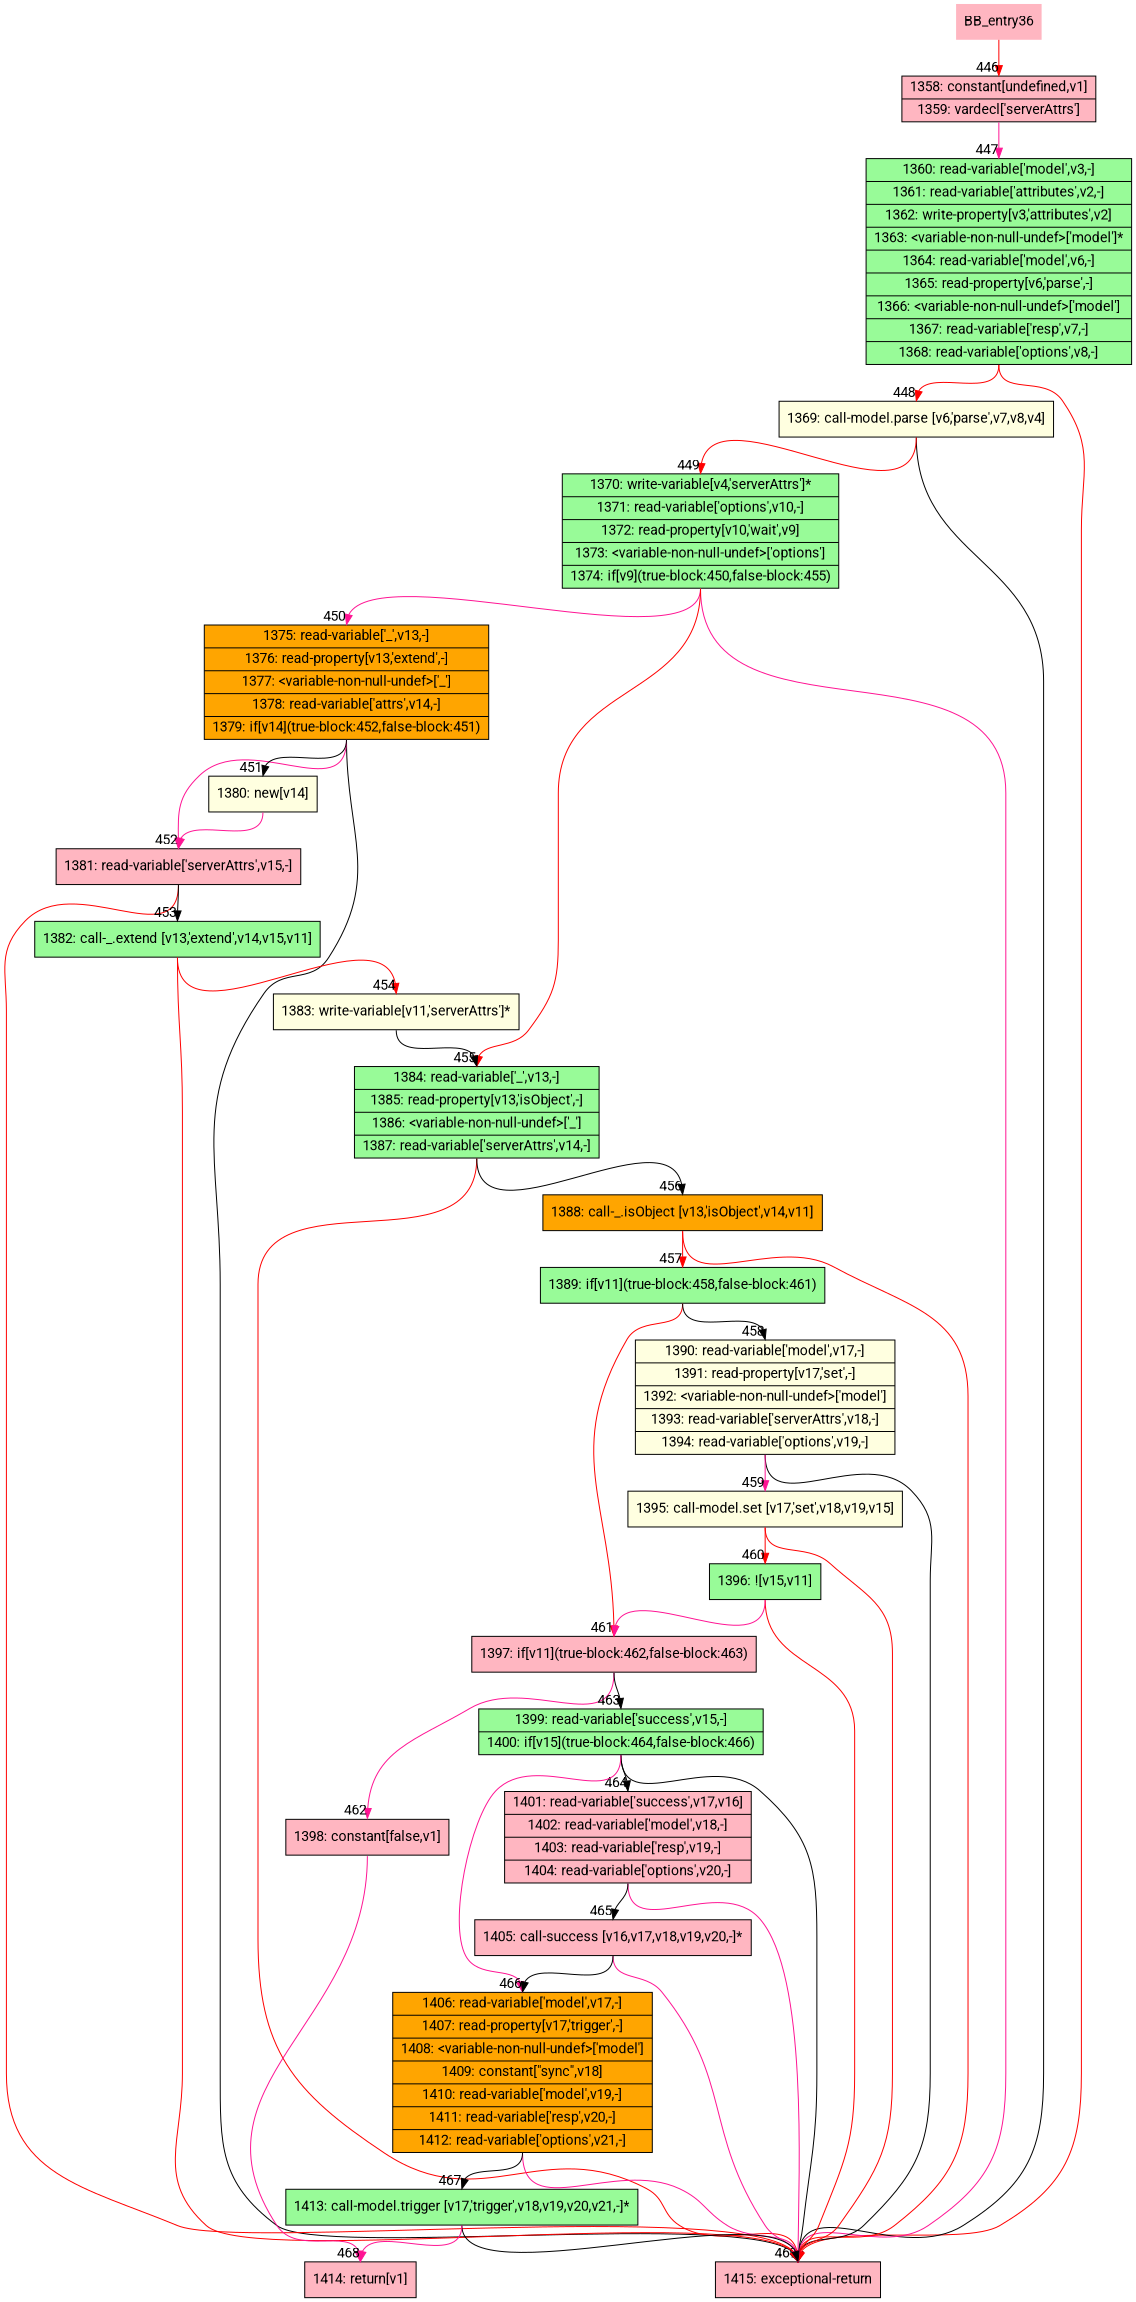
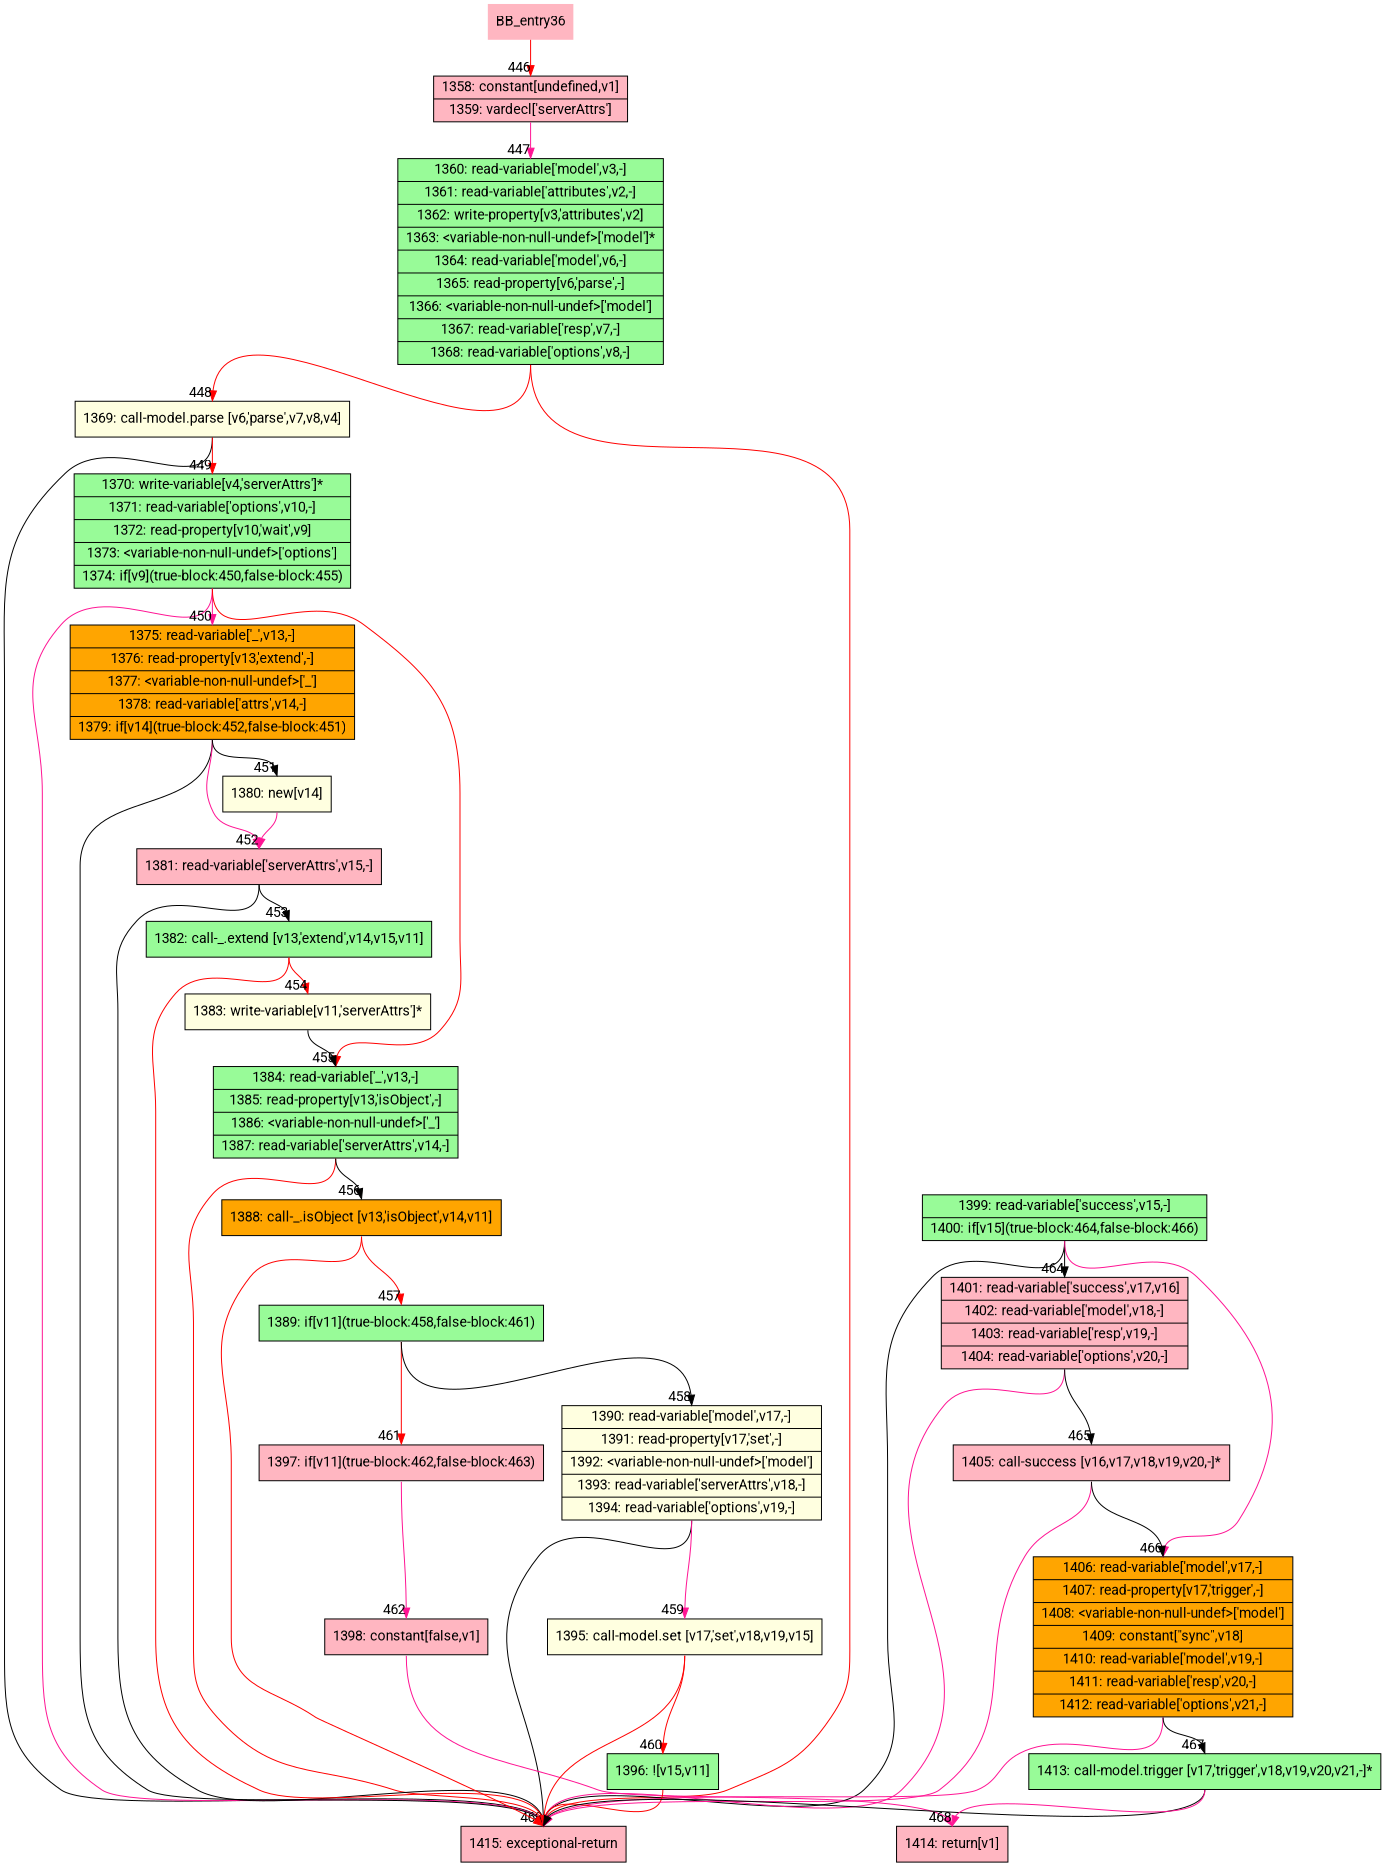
(695, 1619) -> none
(617, 1689) -> none
(6, 1841) -> (118, 1474)
